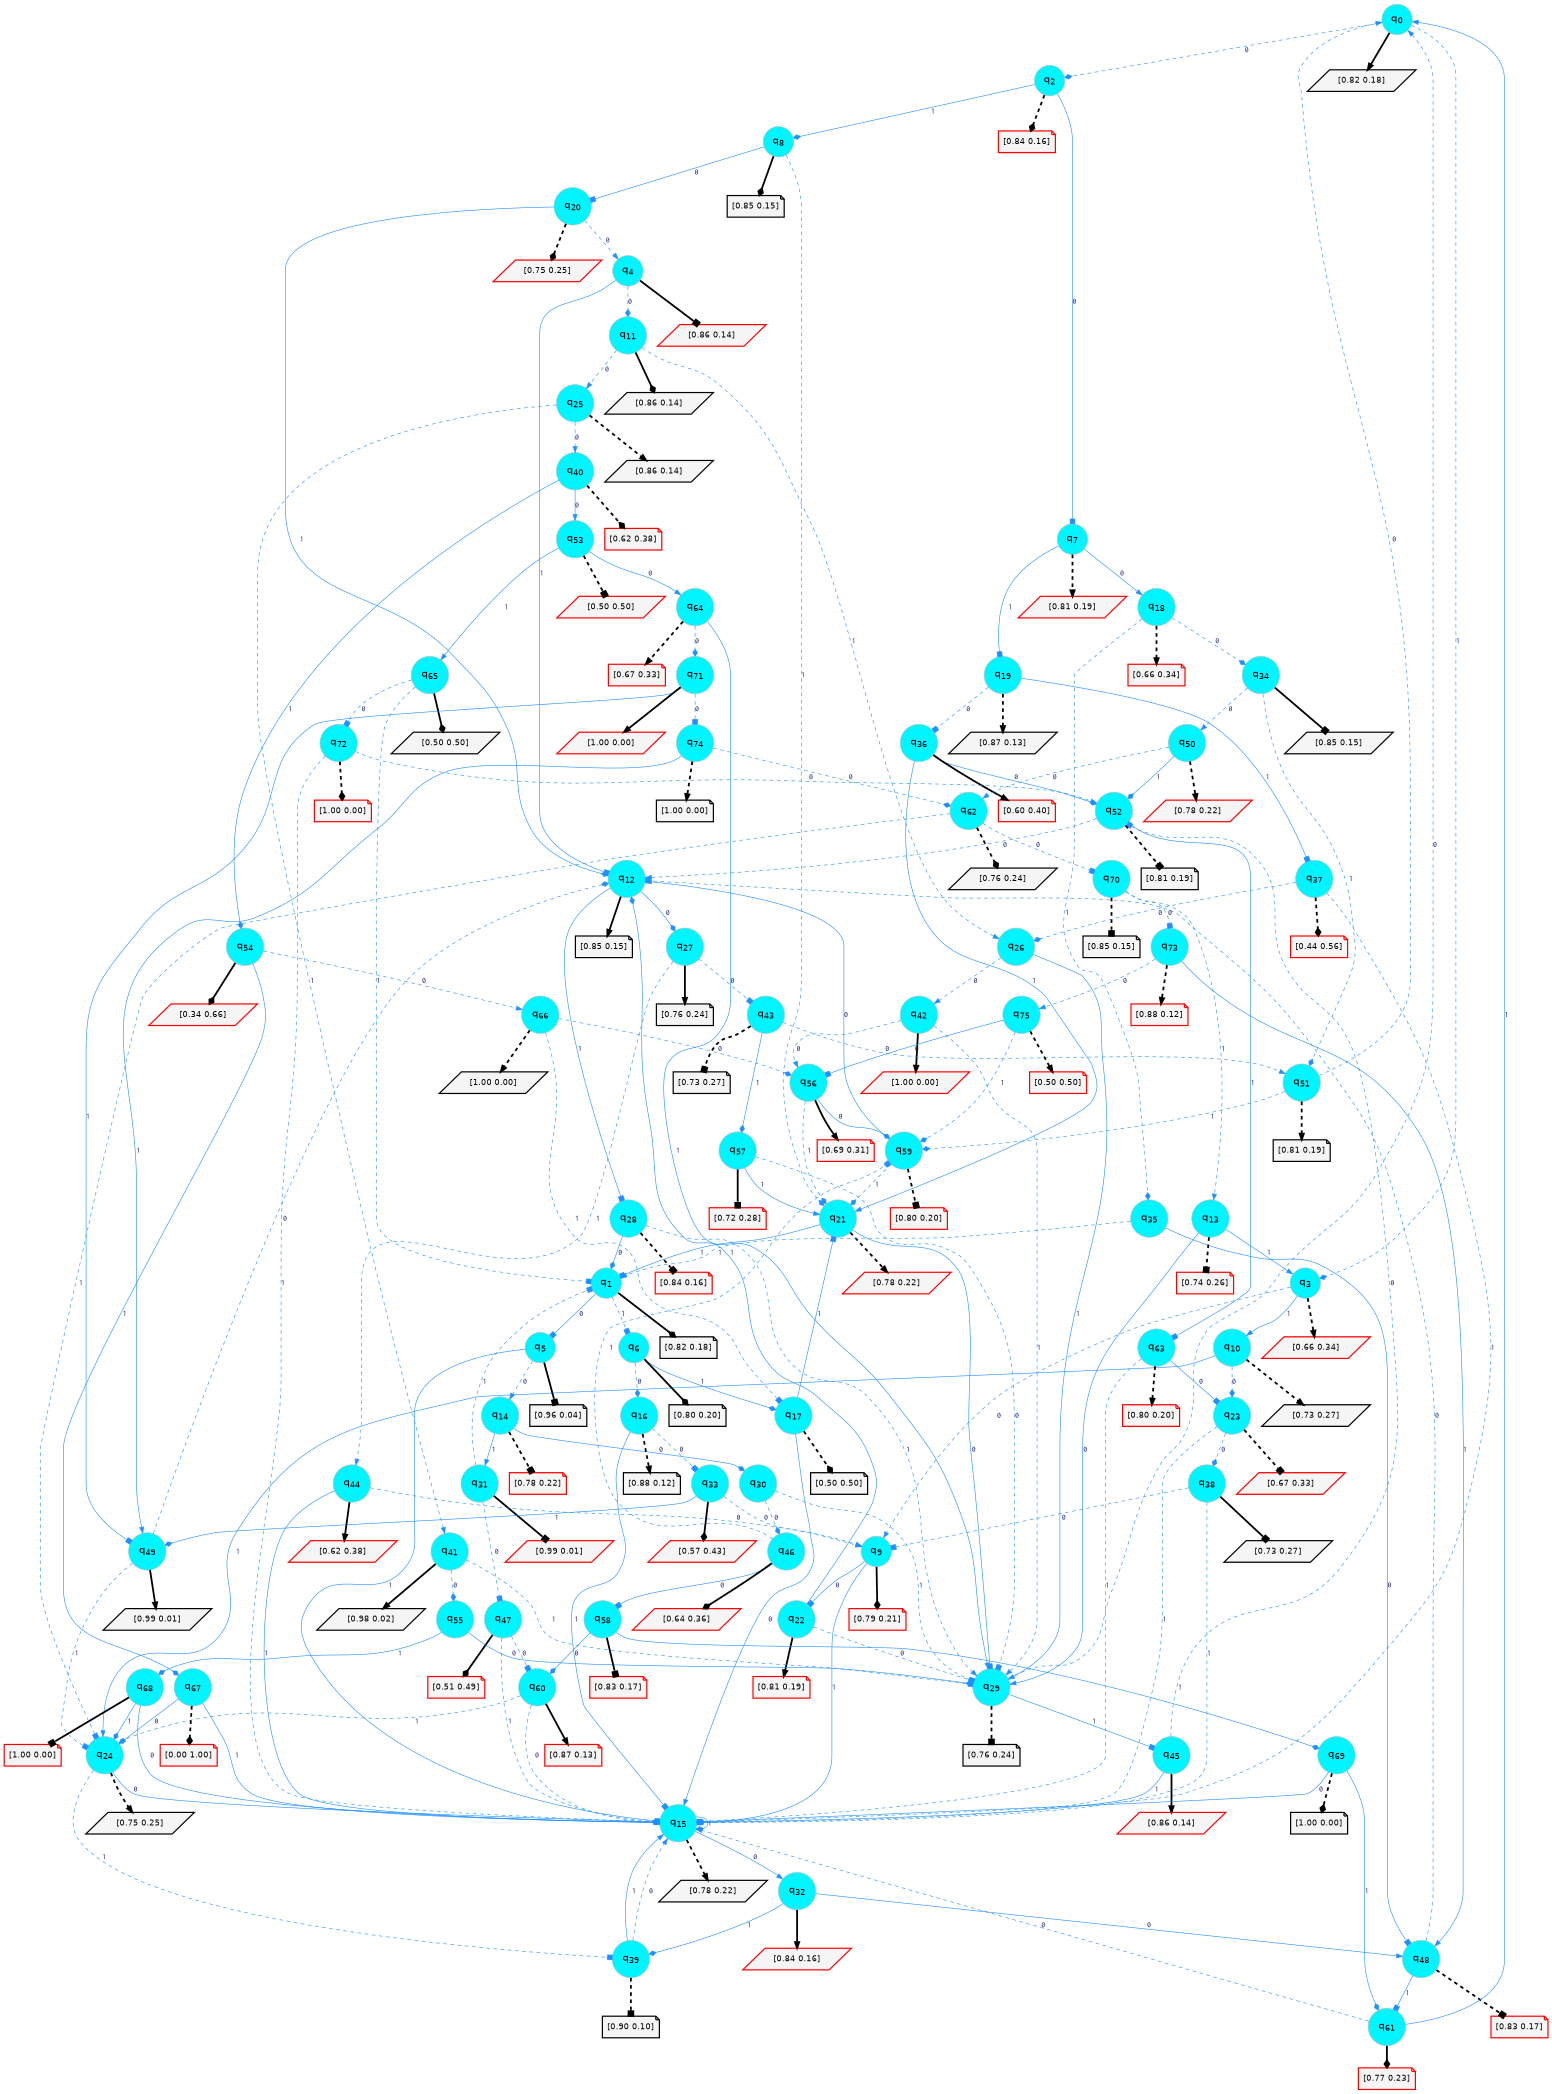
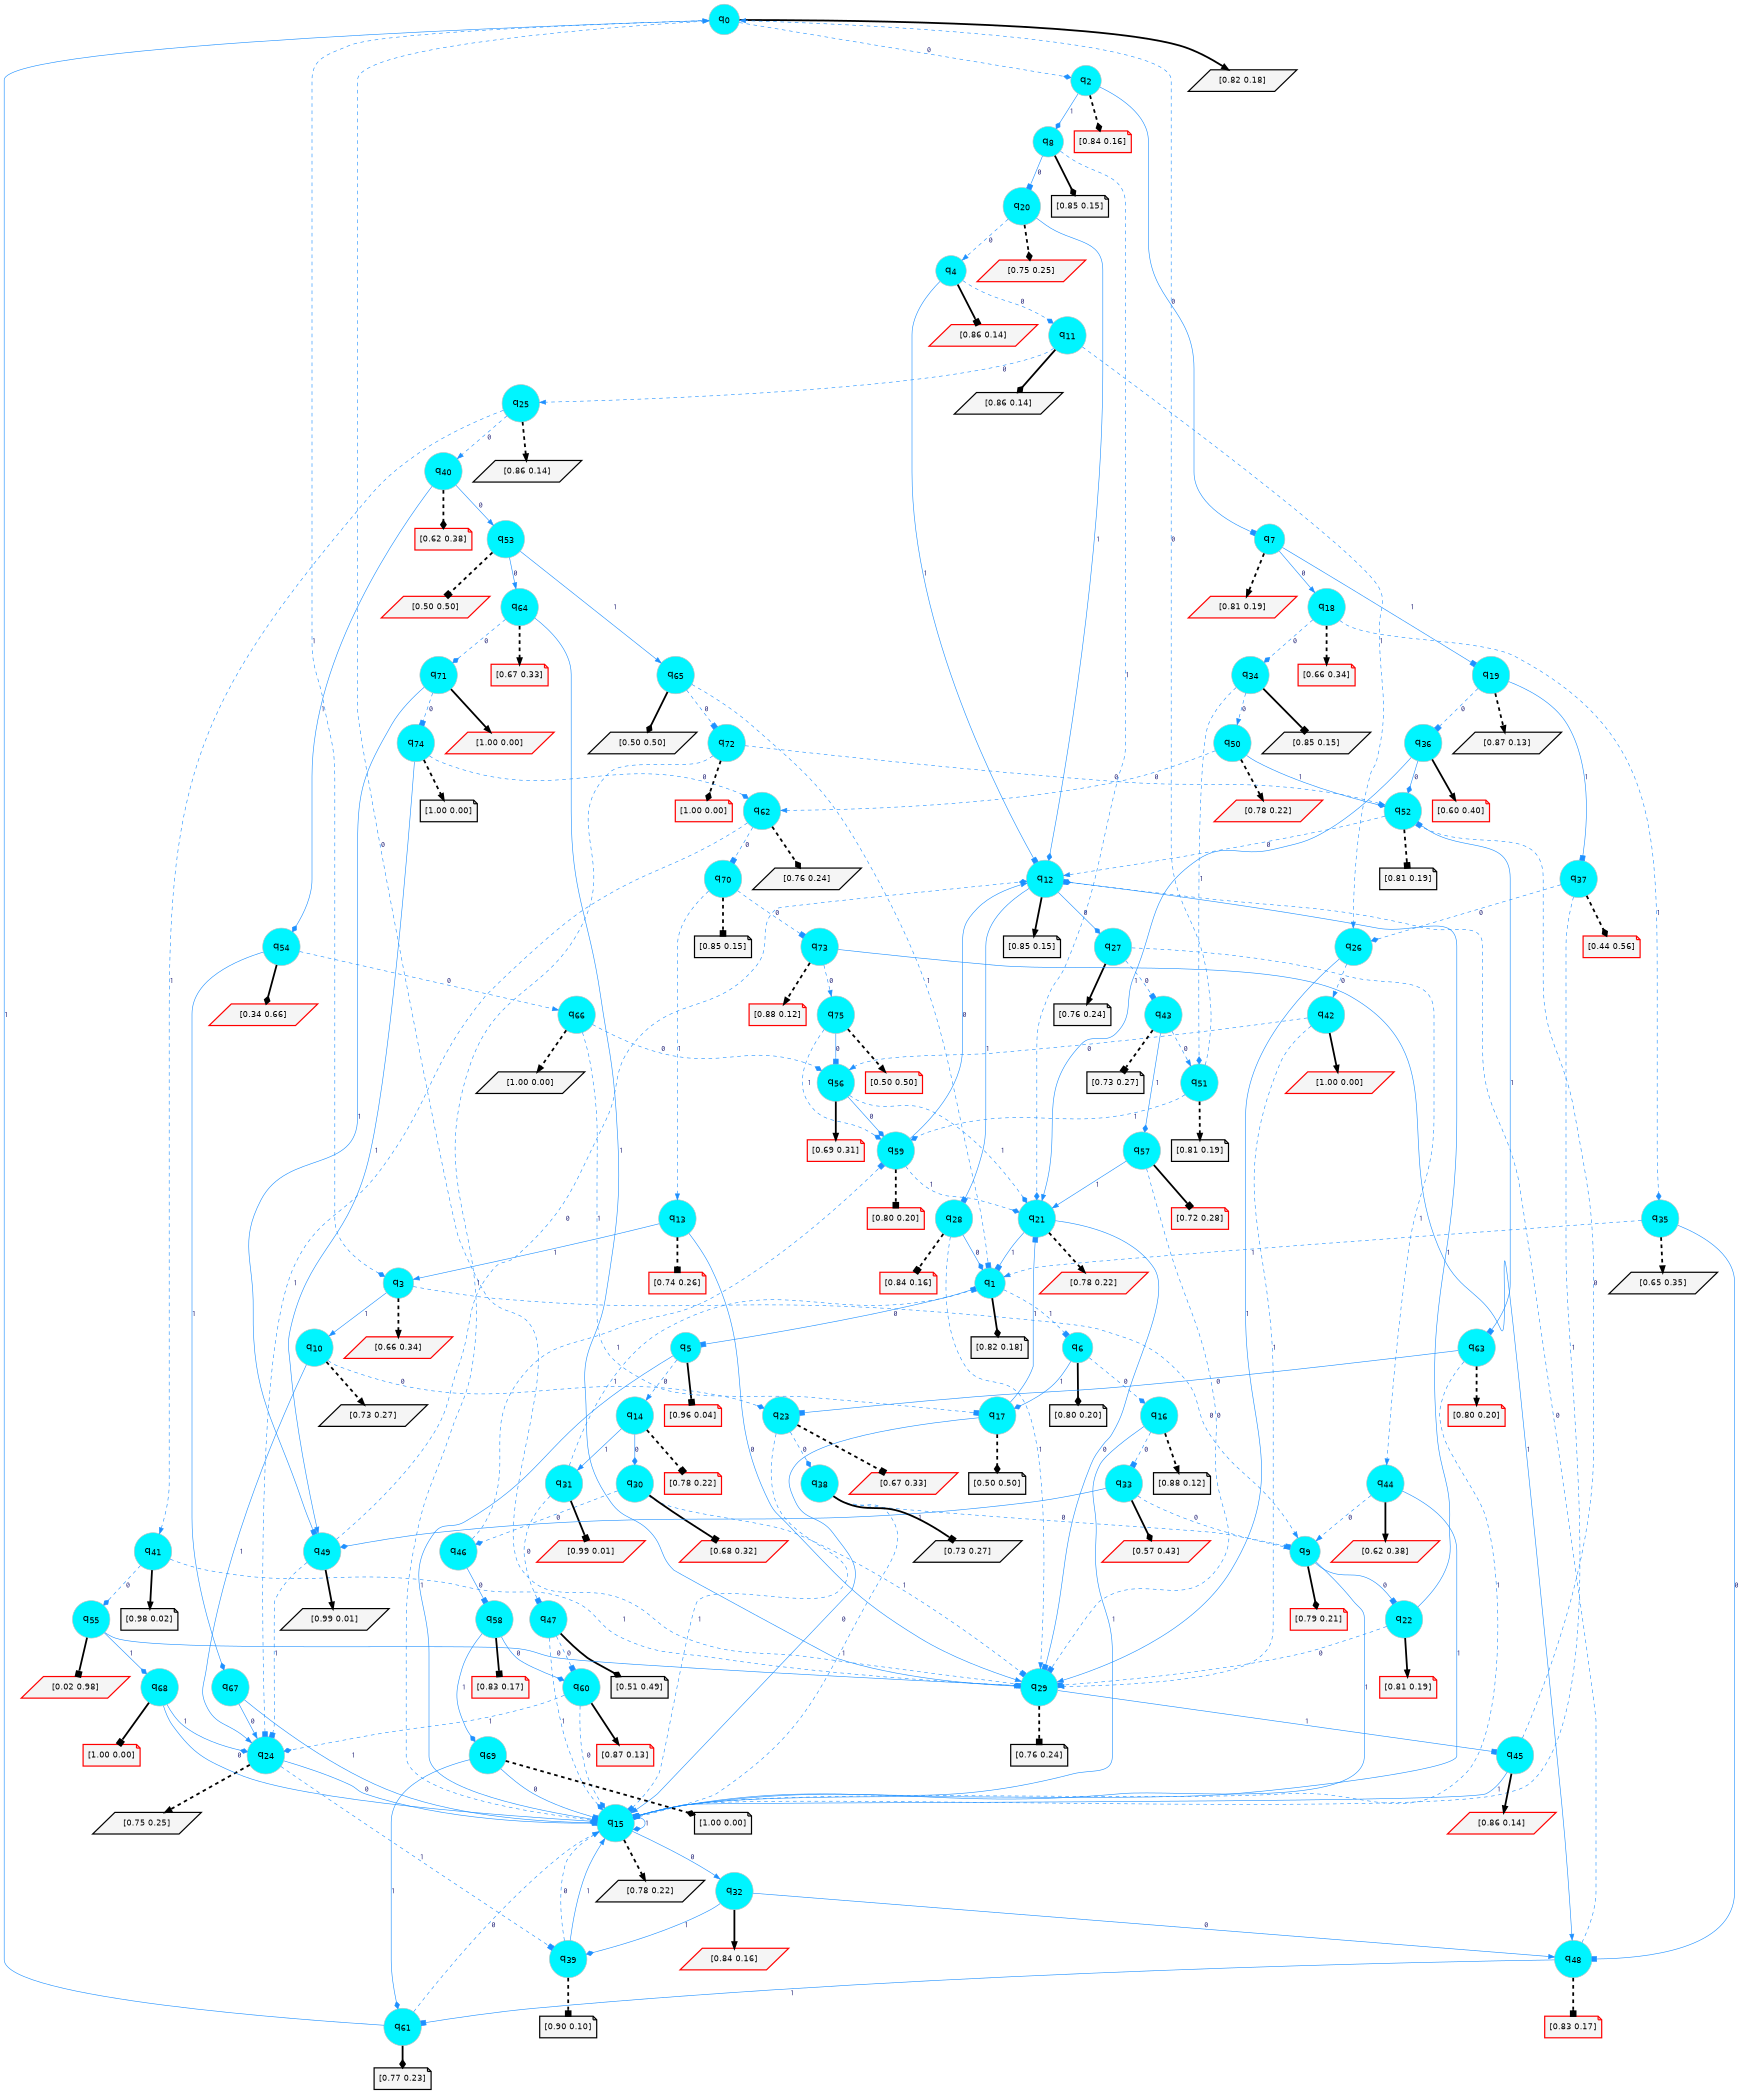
none -> (1663, 1283)
(558, 1416) -> (693, 1416)
none -> (734, 1551)
(371, 1619) -> (149, 1619)
(687, 1619) -> none
none -> (76, 1687)
(456, 1687) -> (640, 1687)
(189, 1755) -> none
(1387, 2079) -> (403, 2079)
